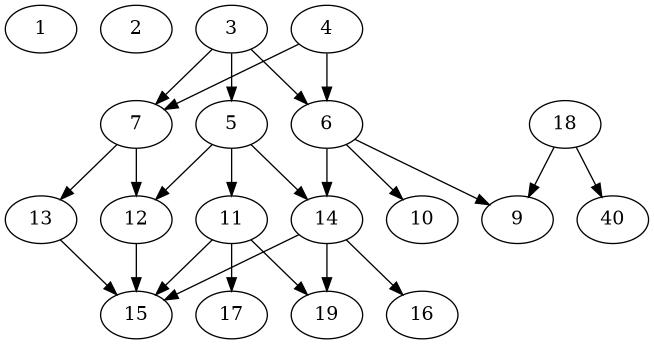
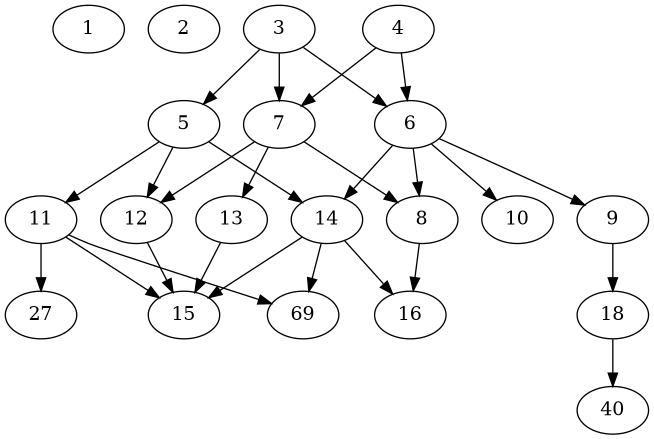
(544, 166) -> (613, 261)
none -> (422, 220)
(232, 315) -> (41, 315)
(327, 315) -> (303, 315)
